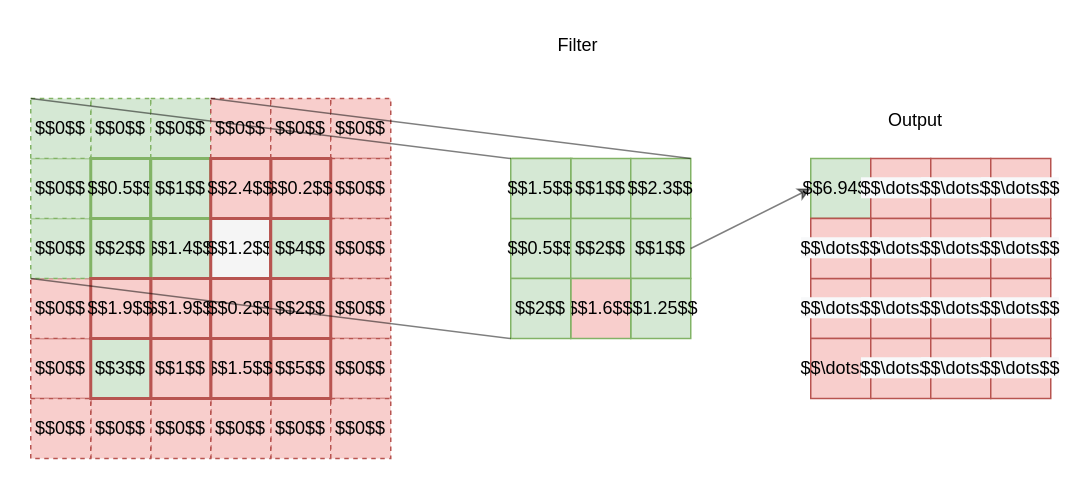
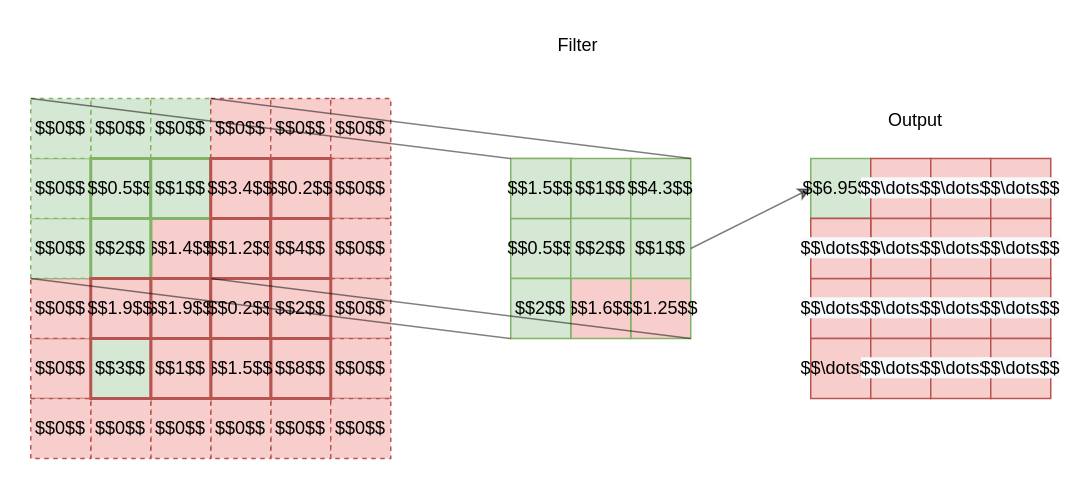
(241, 188) -> (241, 188)
(661, 188) -> (661, 188)
(841, 188) -> (841, 188)
(181, 248) -> (181, 248)
(241, 248) -> (241, 248)
(301, 248) -> (301, 248)
none -> (451, 308)
(661, 308) -> (661, 308)
(301, 368) -> (301, 368)
